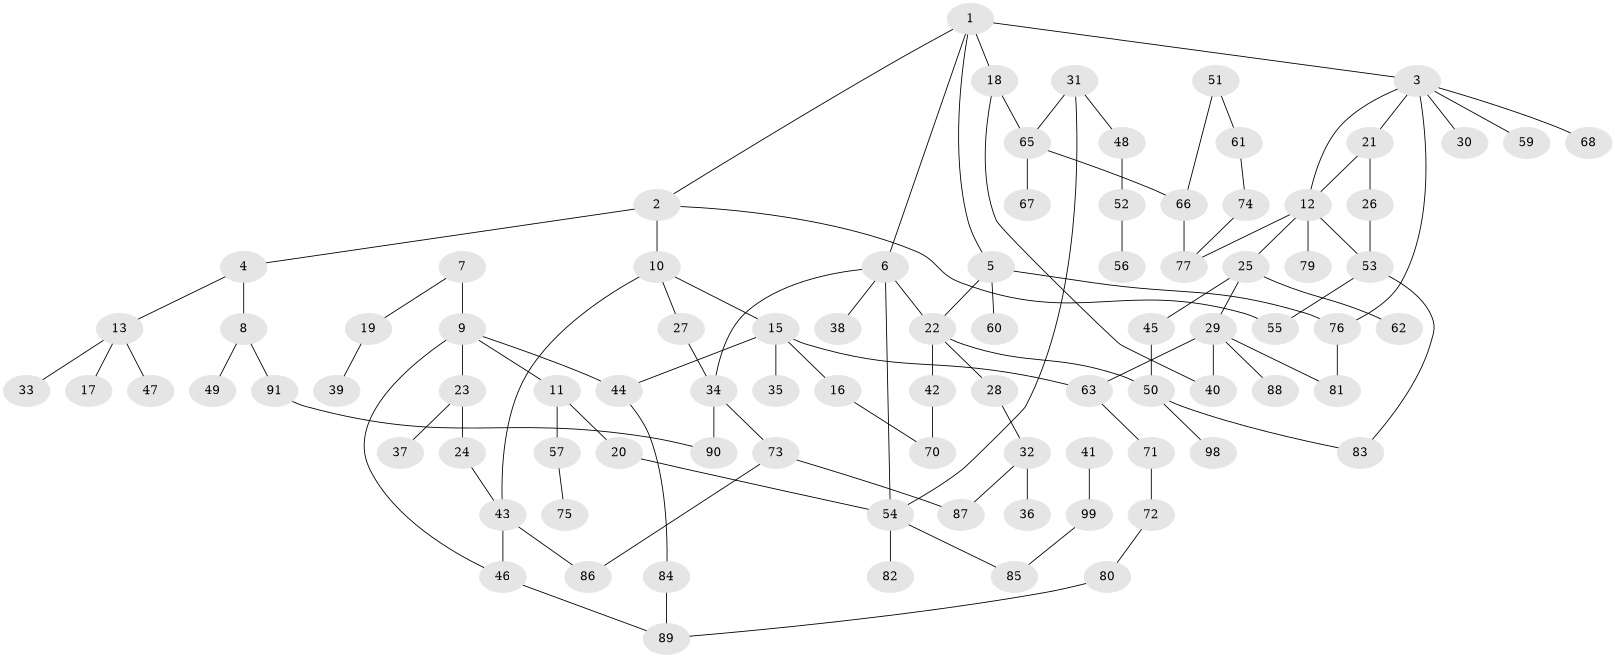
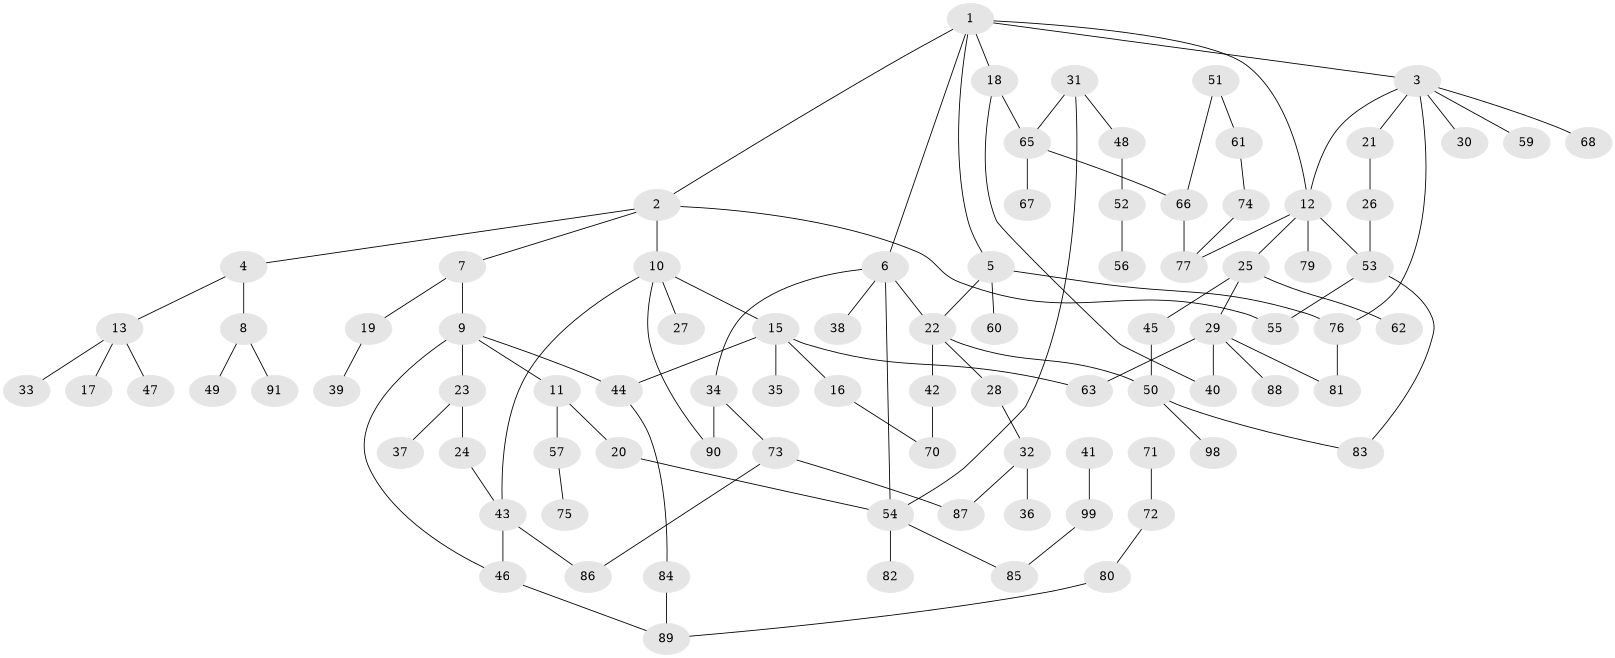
(1339, 174) -> (1192, 44)
none -> (560, 236)
(695, 355) -> none
(1120, 422) -> none
(492, 428) -> (658, 367)
